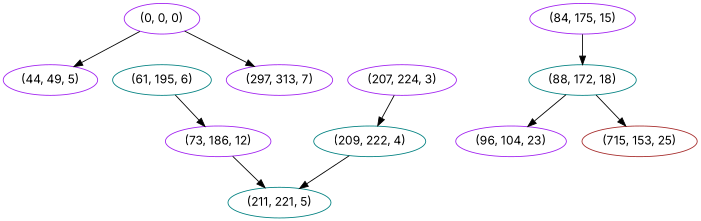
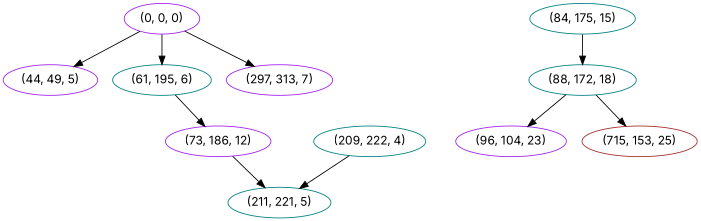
(583, 19) -> (583, 19)
none -> (162, 45)
(402, 80) -> none
